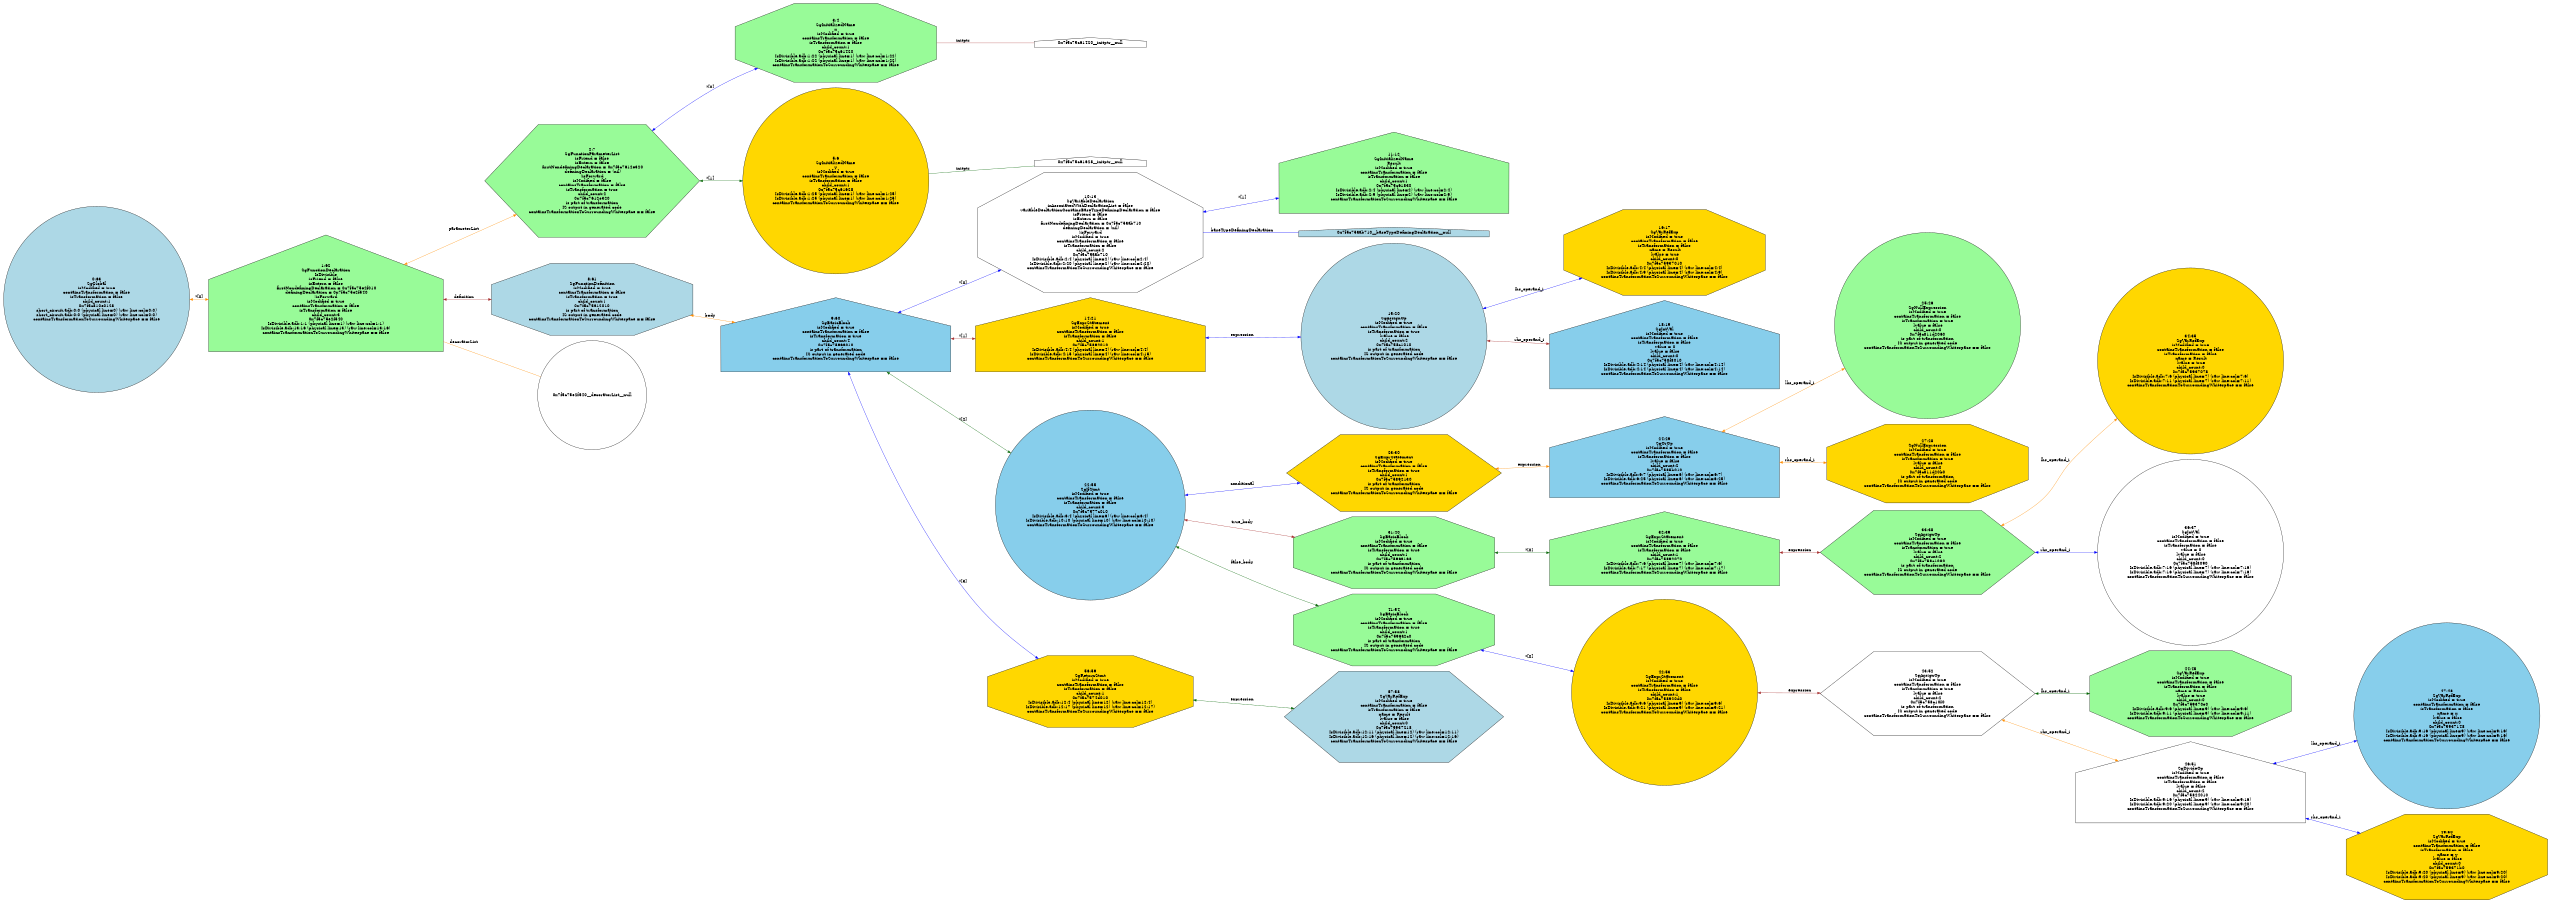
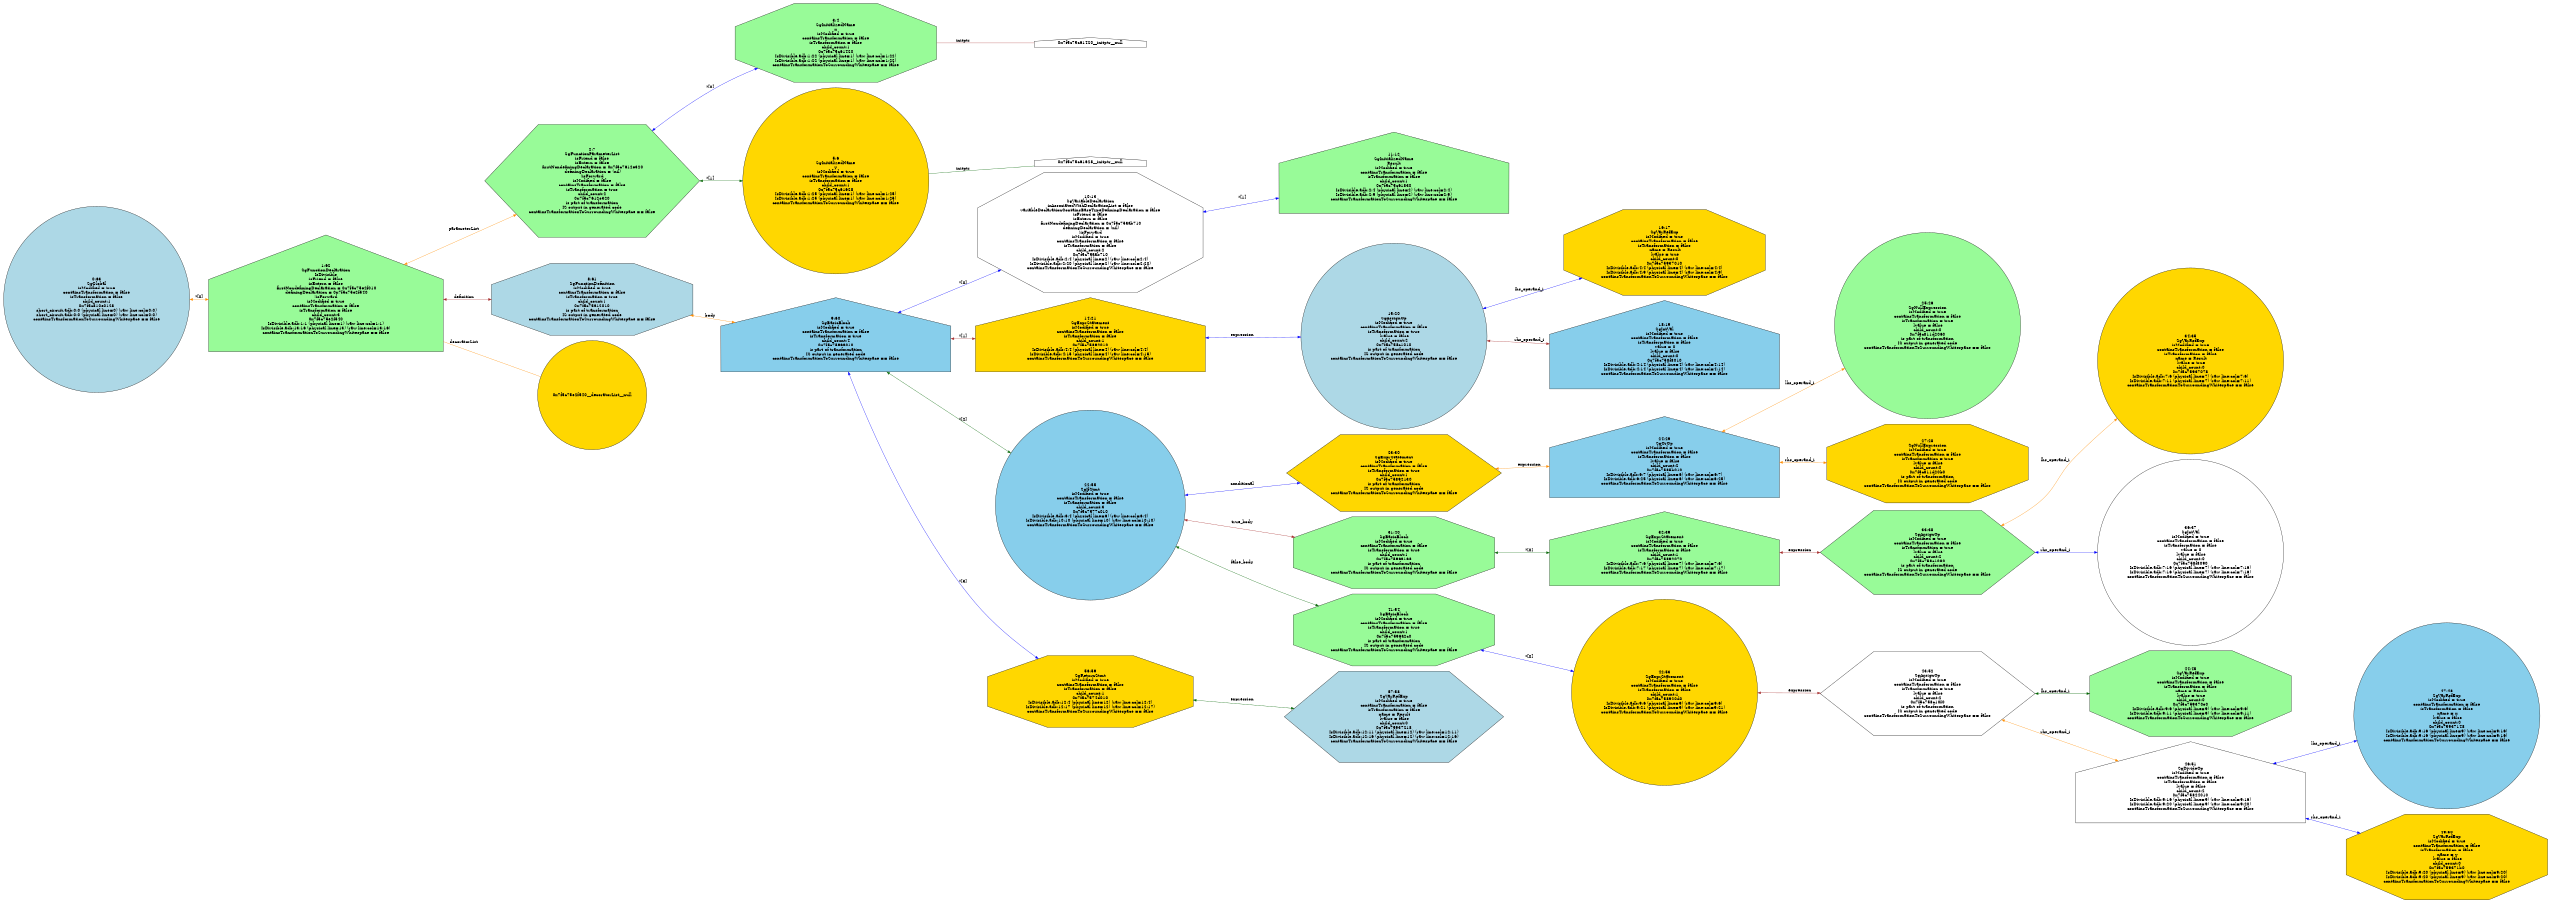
(1394, 233) -> none
(592, 395) -> (592, 395)
